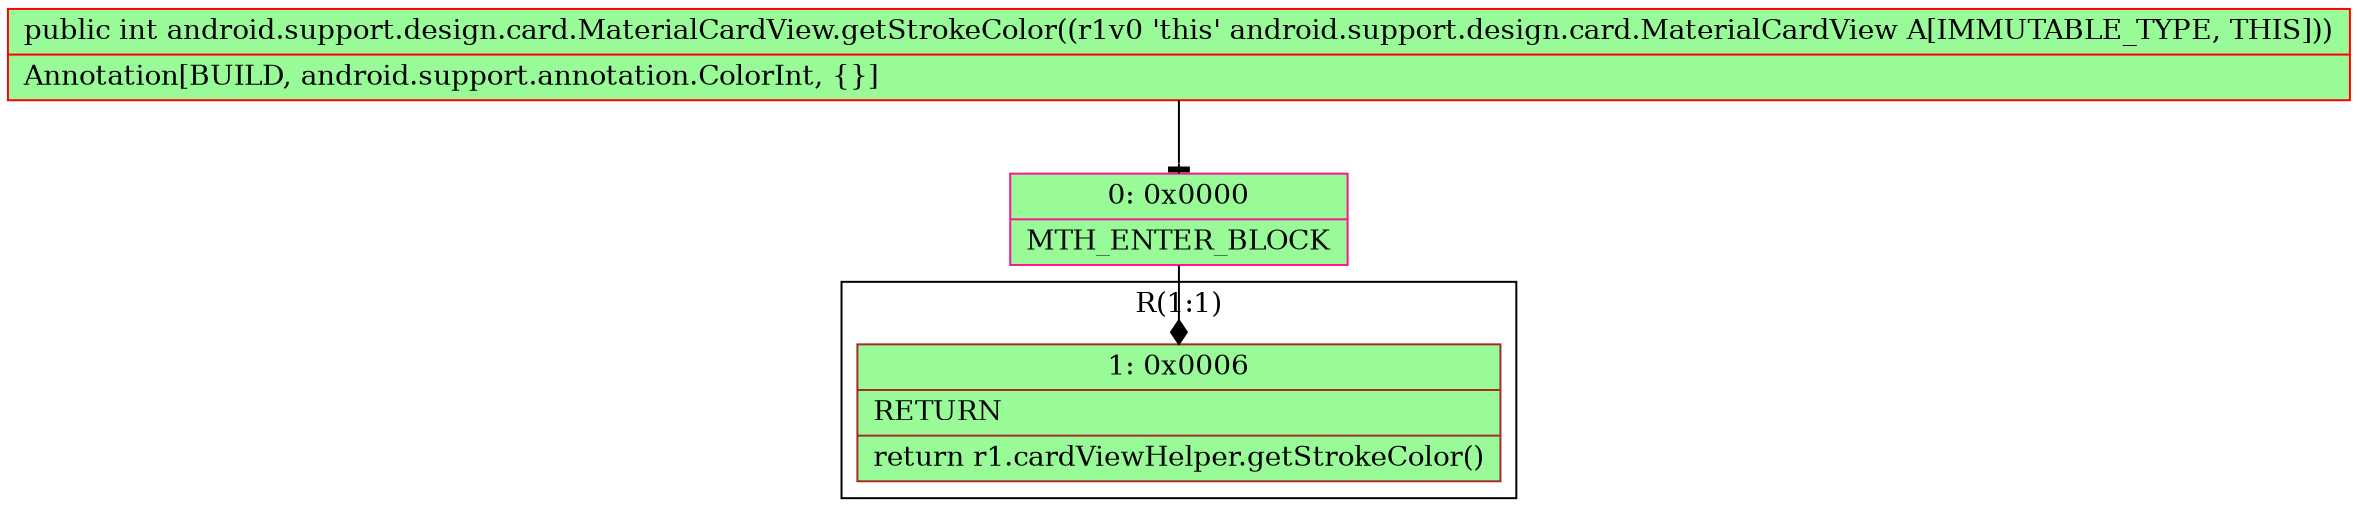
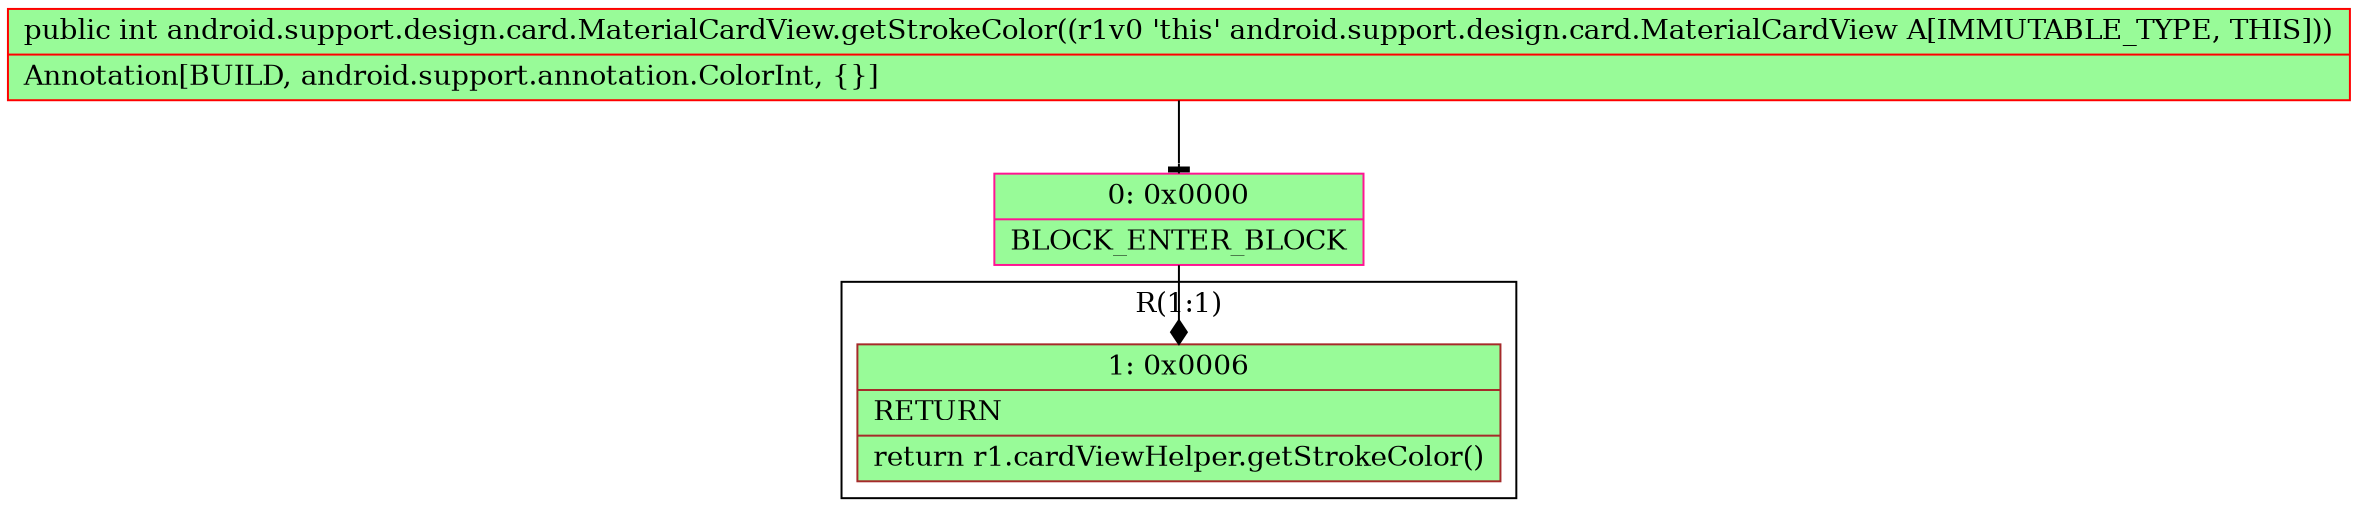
(1179, 241) -> (1179, 241)
